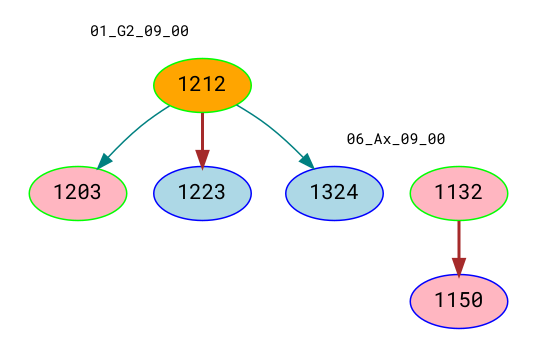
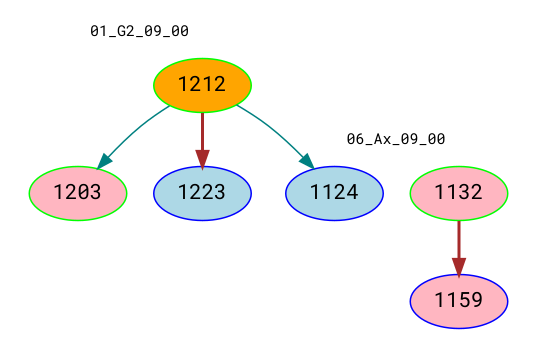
(334, 194) -> (334, 194)
(459, 302) -> (459, 302)
